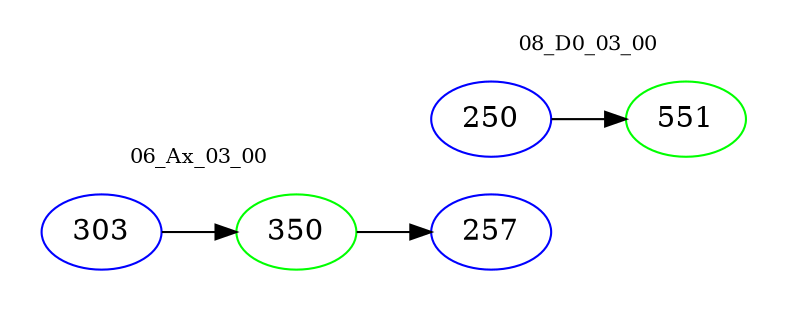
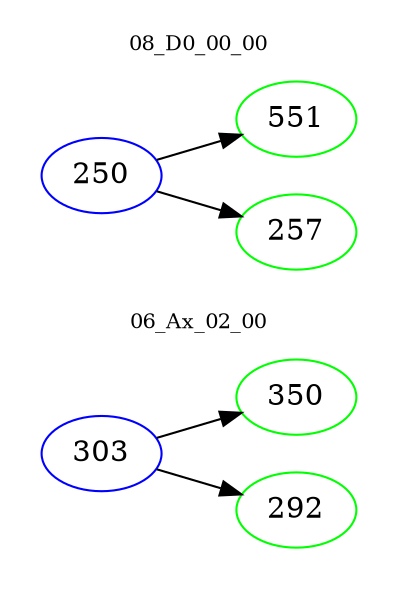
(589, 45) -> (199, 45)
(199, 158) -> (199, 323)
(386, 232) -> (189, 201)
(491, 232) -> (296, 232)
none -> (296, 510)
